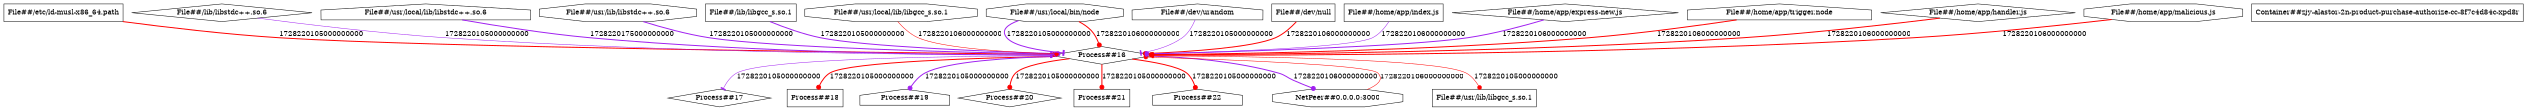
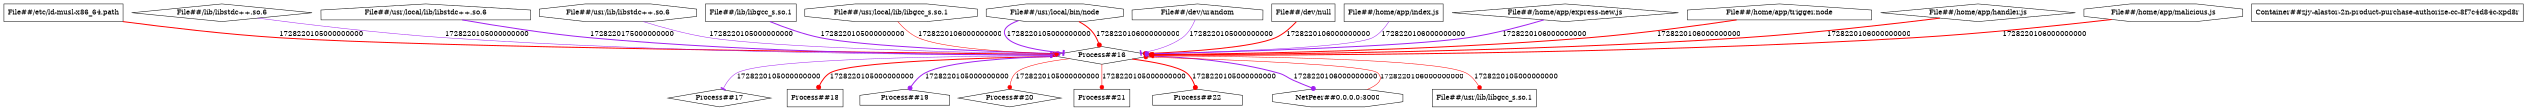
(847, 48) -> (847, 48)
(1035, 65) -> (1035, 65)
(1102, 75) -> (1102, 75)
